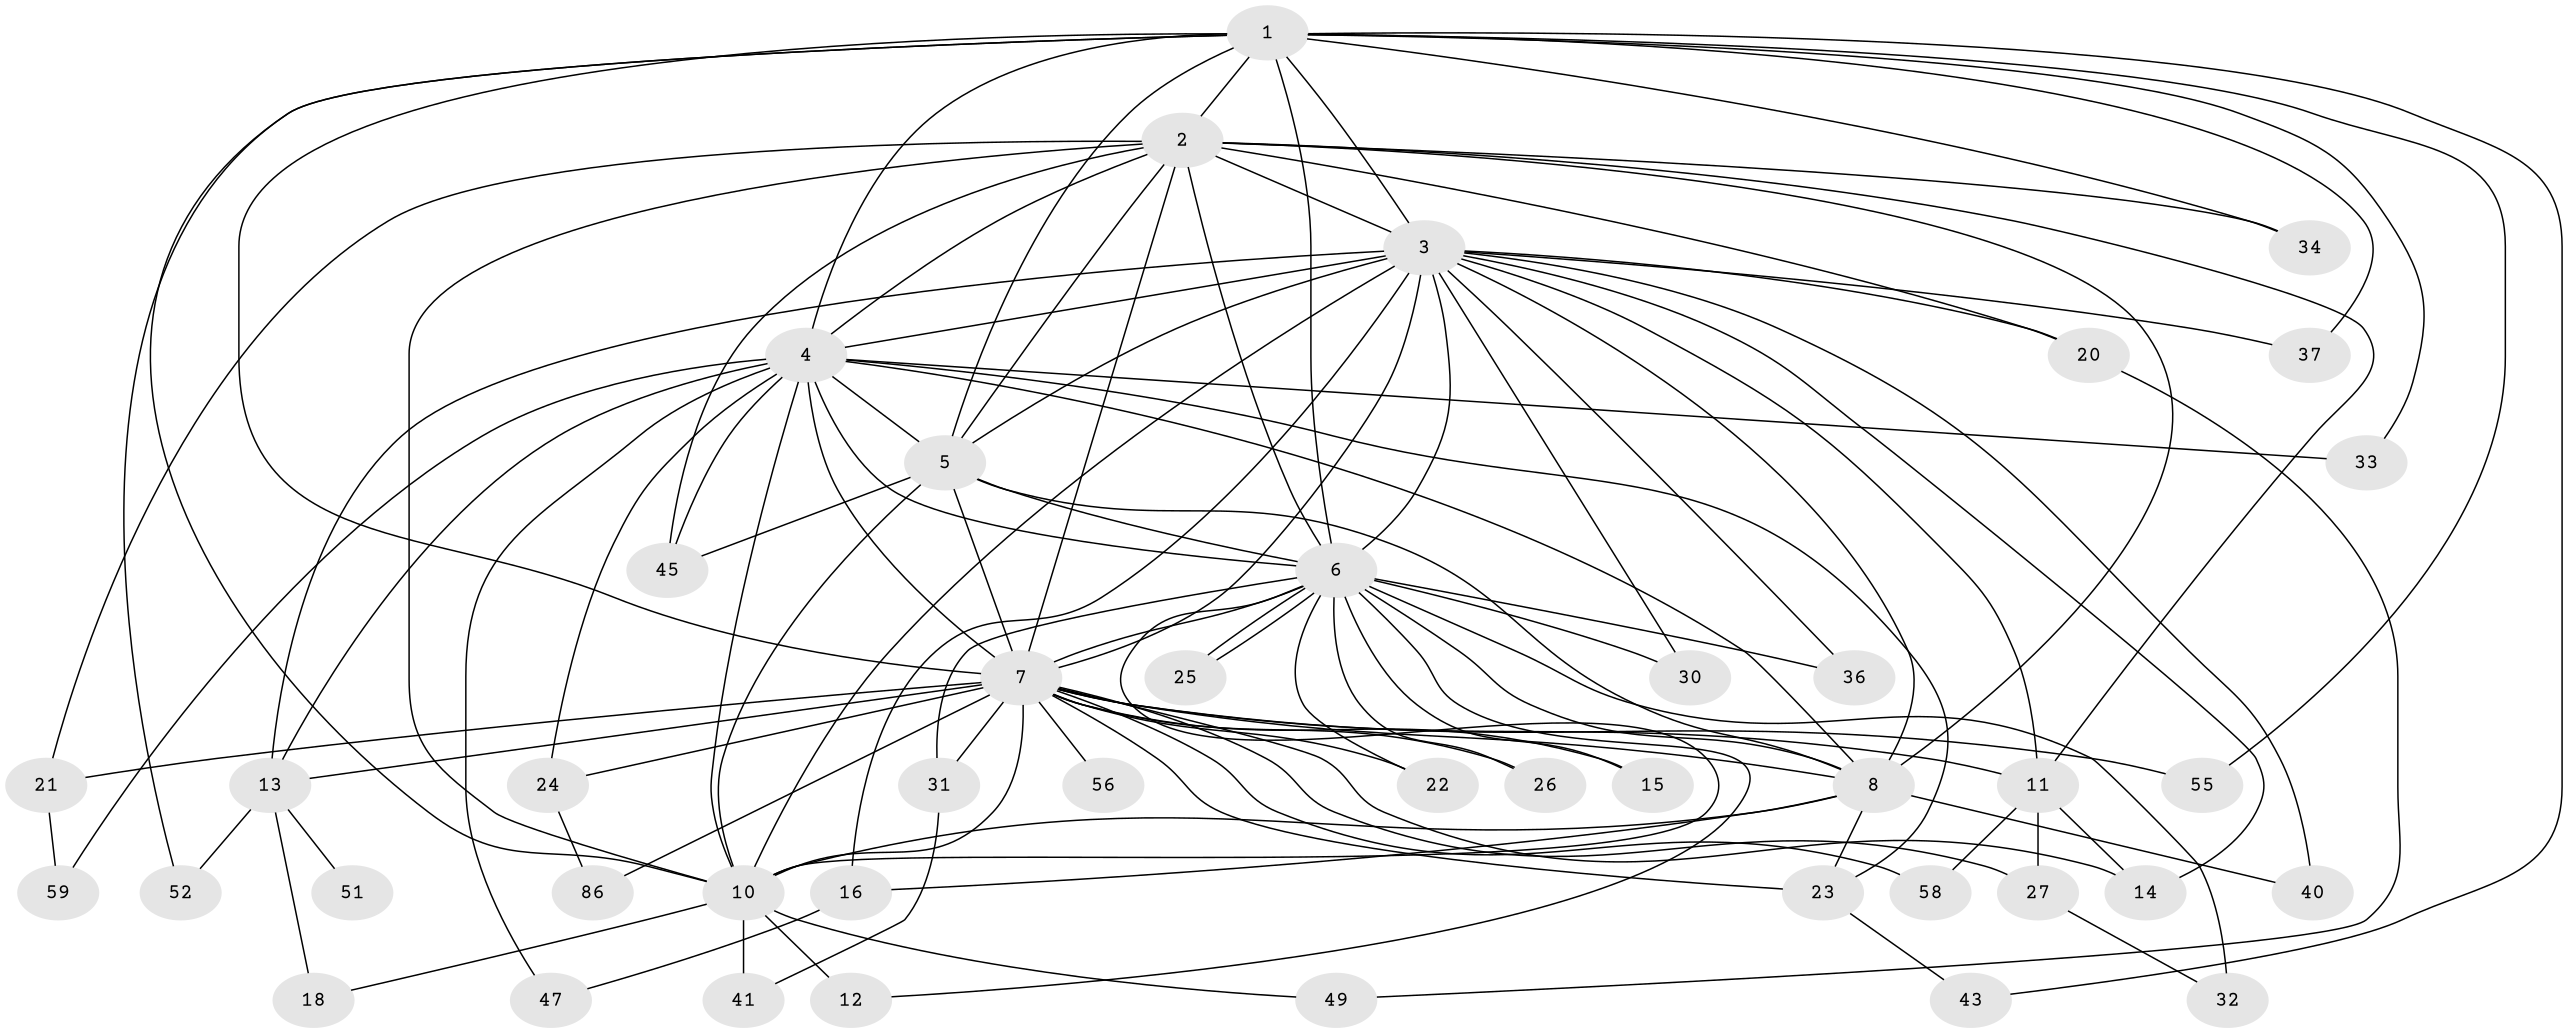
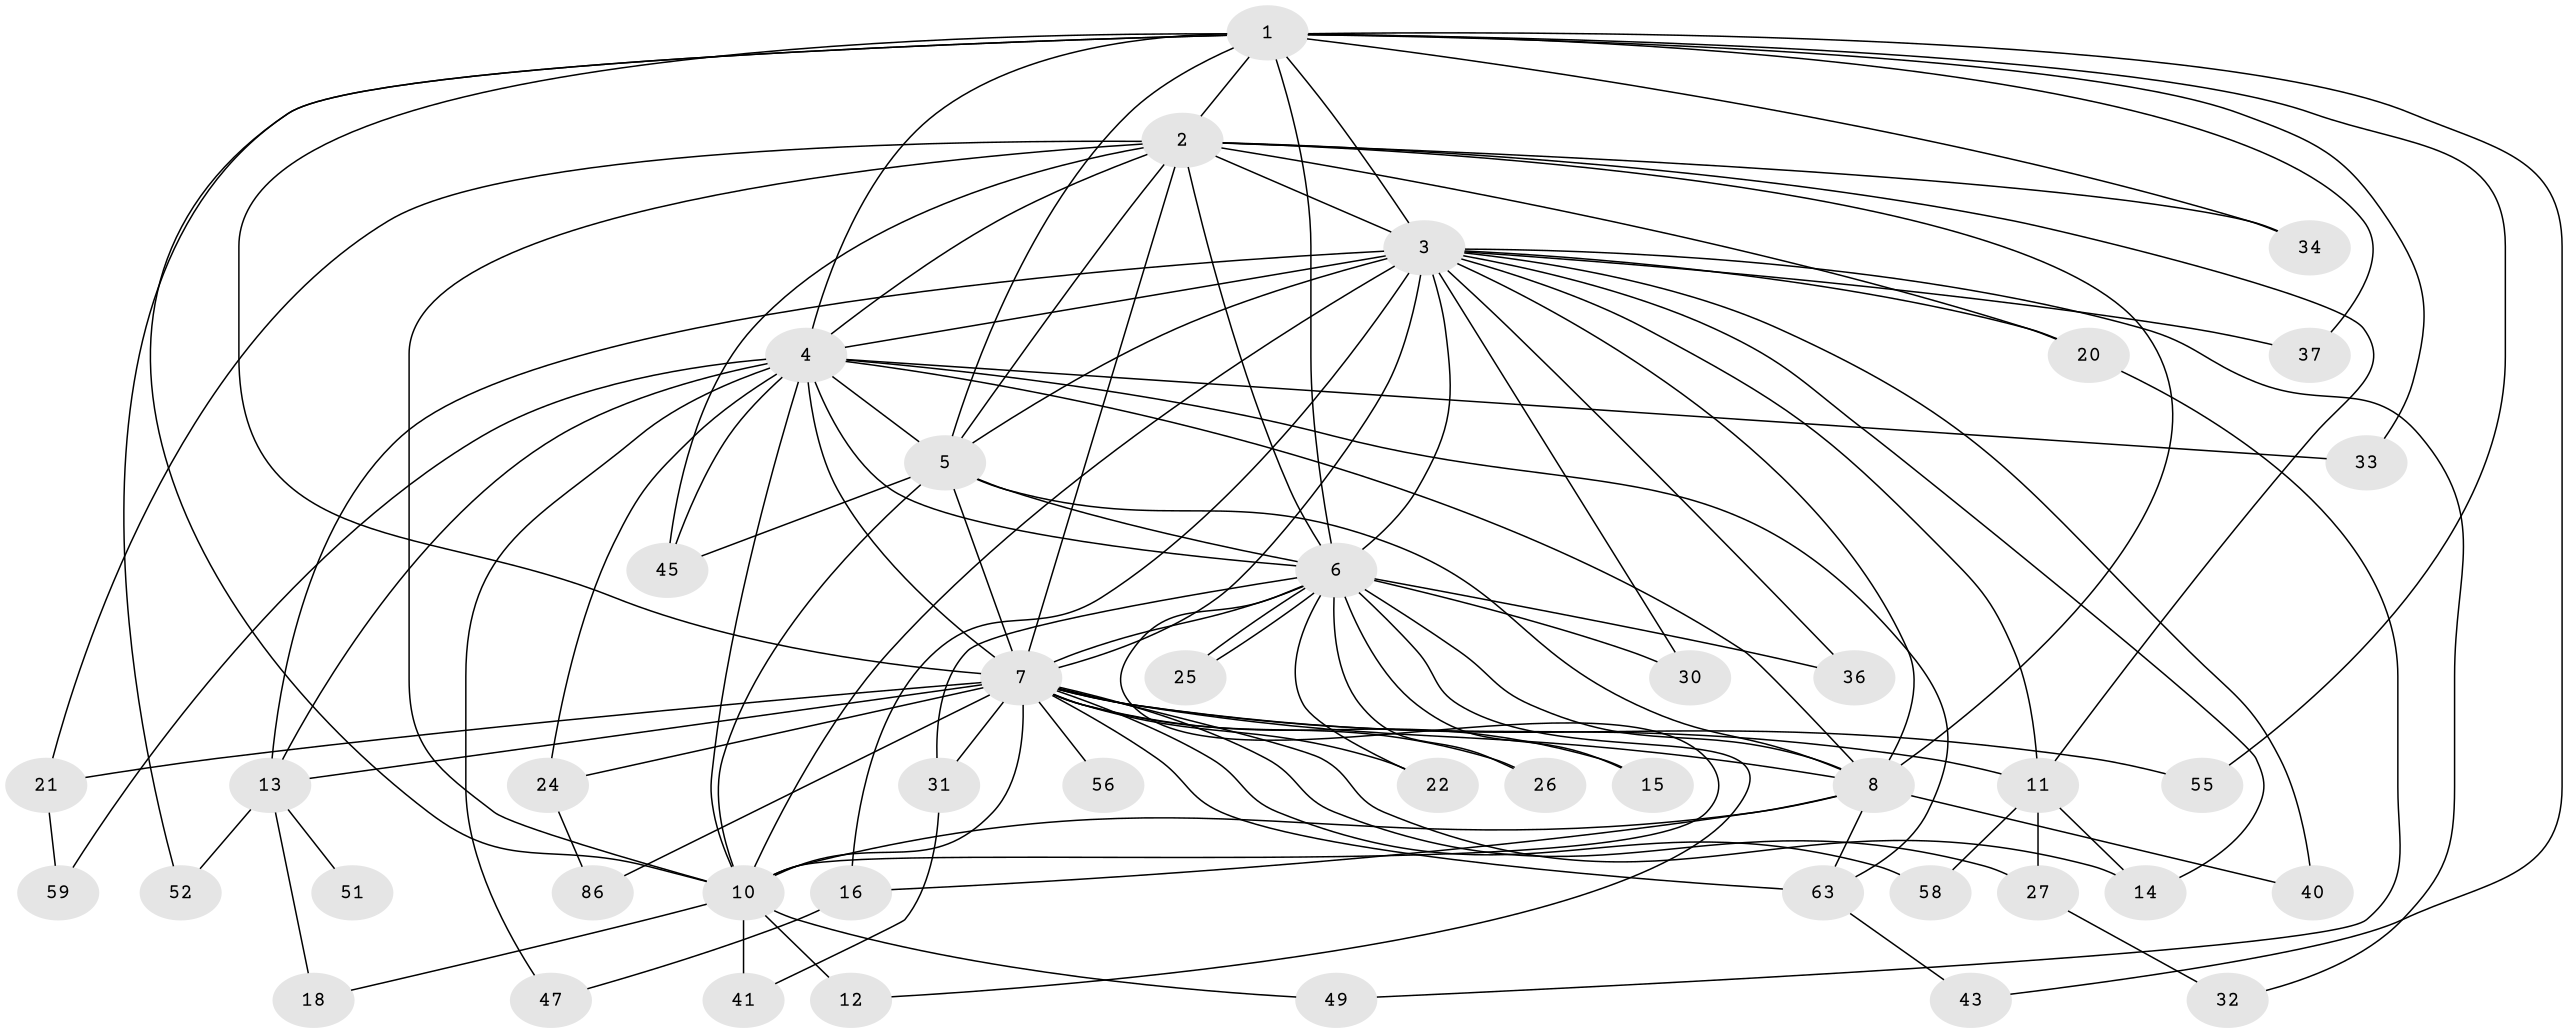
(1852, 720) -> (2272, 387)
(1823, 893) -> (1823, 893)
